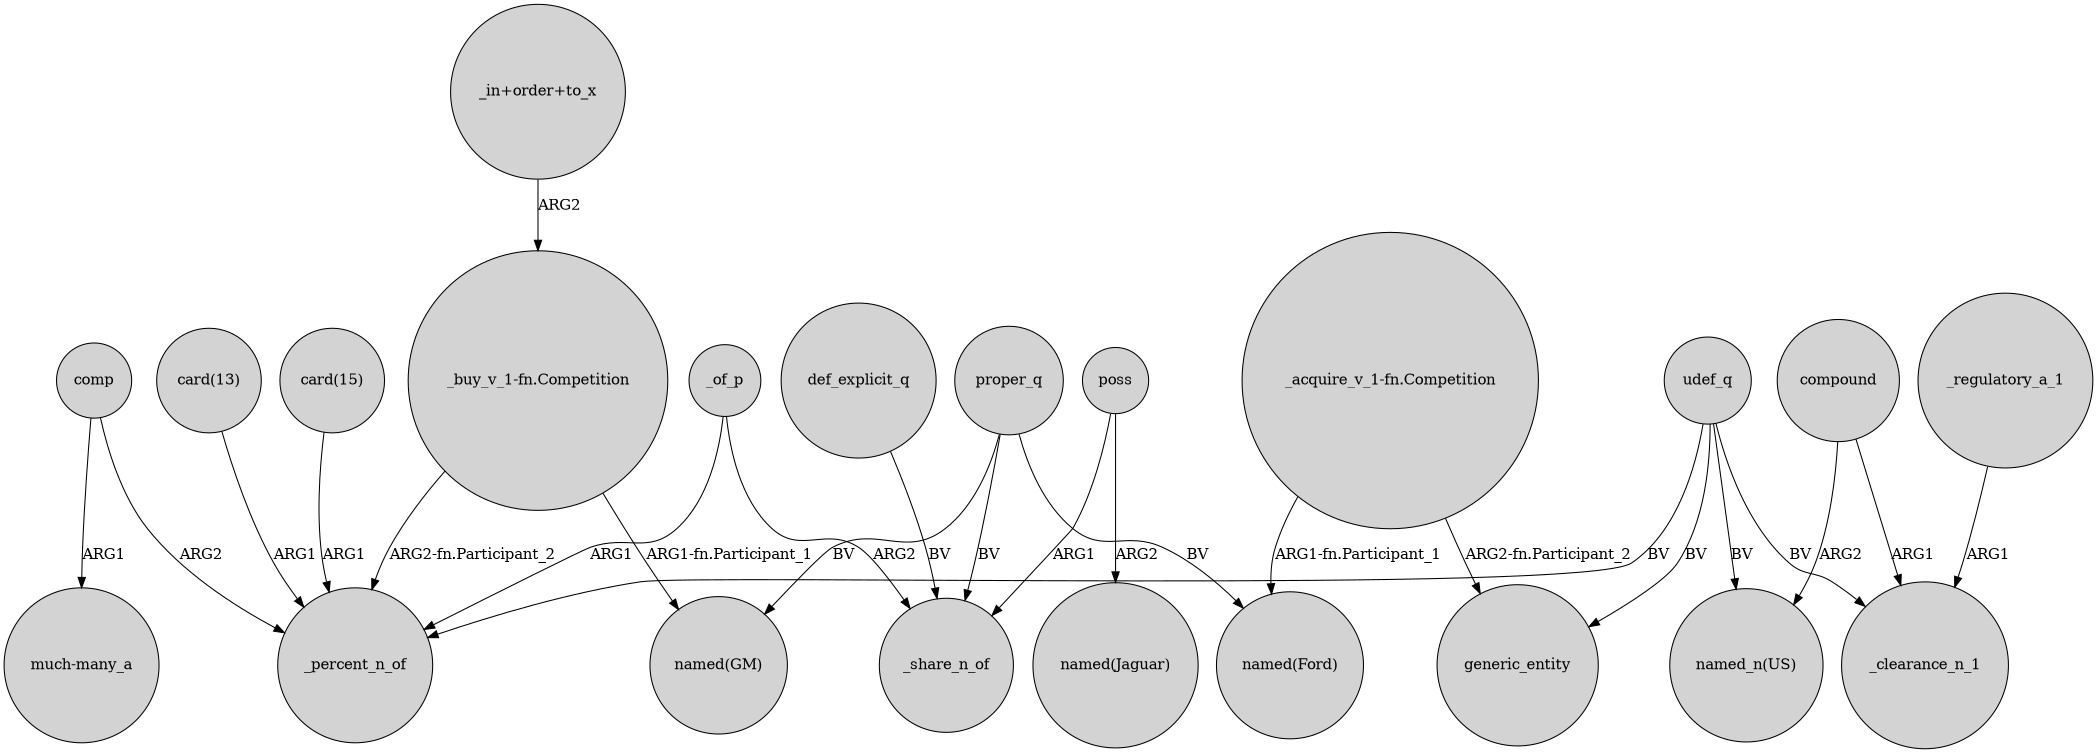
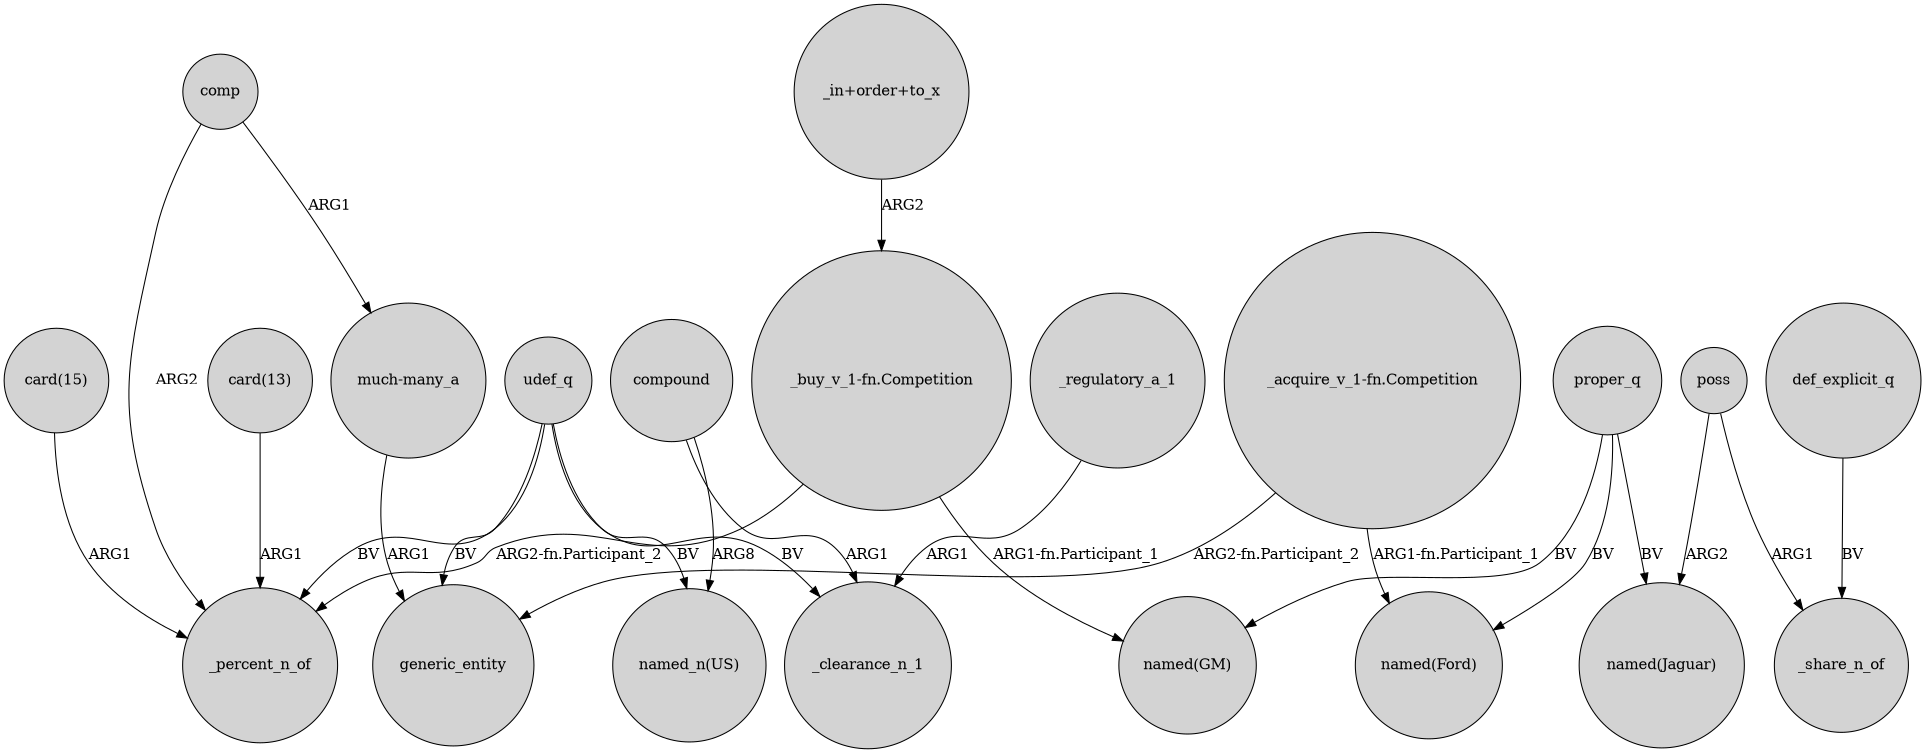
(725, 381) -> none
(986, 513) -> (1631, 504)
none -> (381, 525)
(1841, 555) -> (734, 555)
